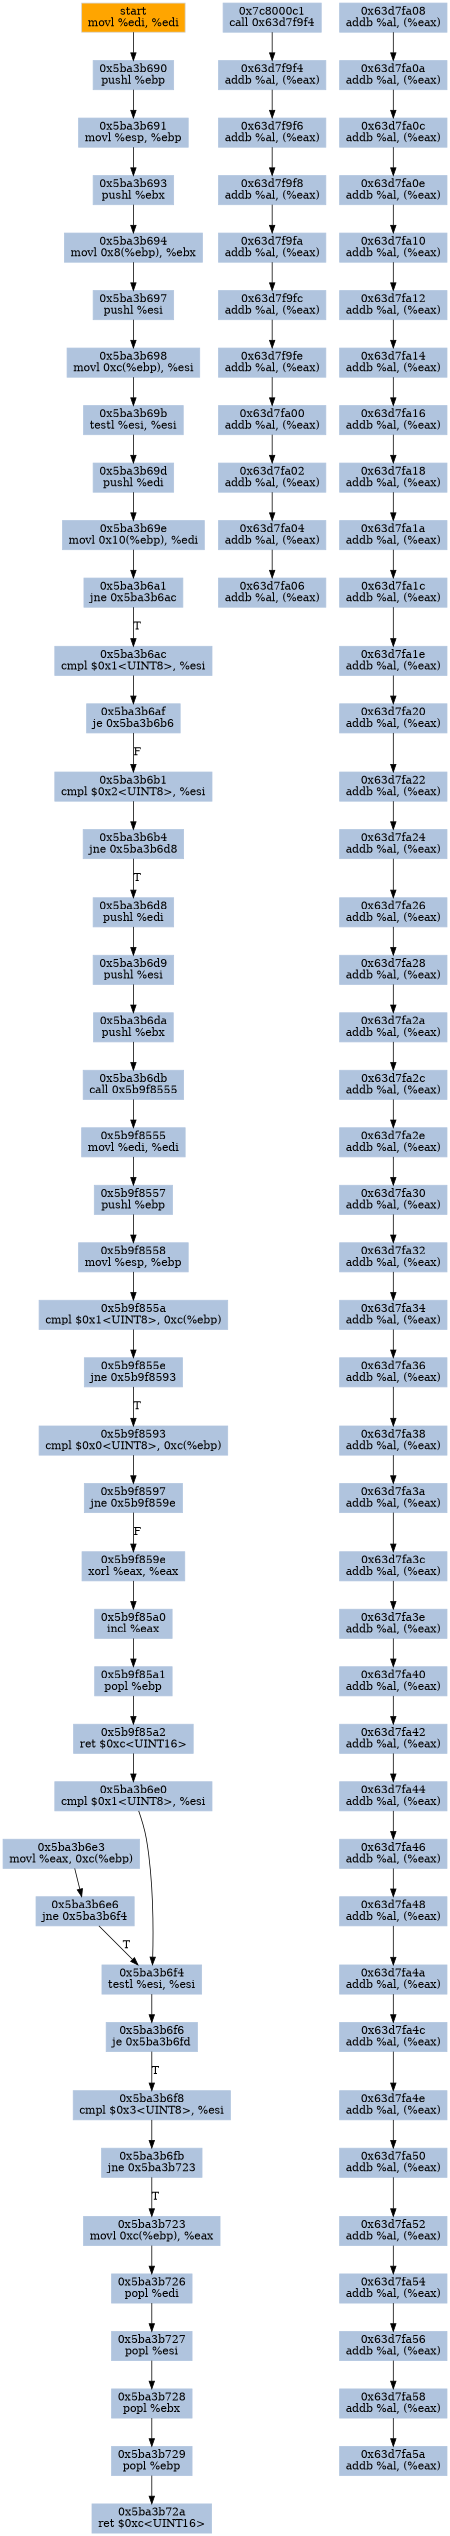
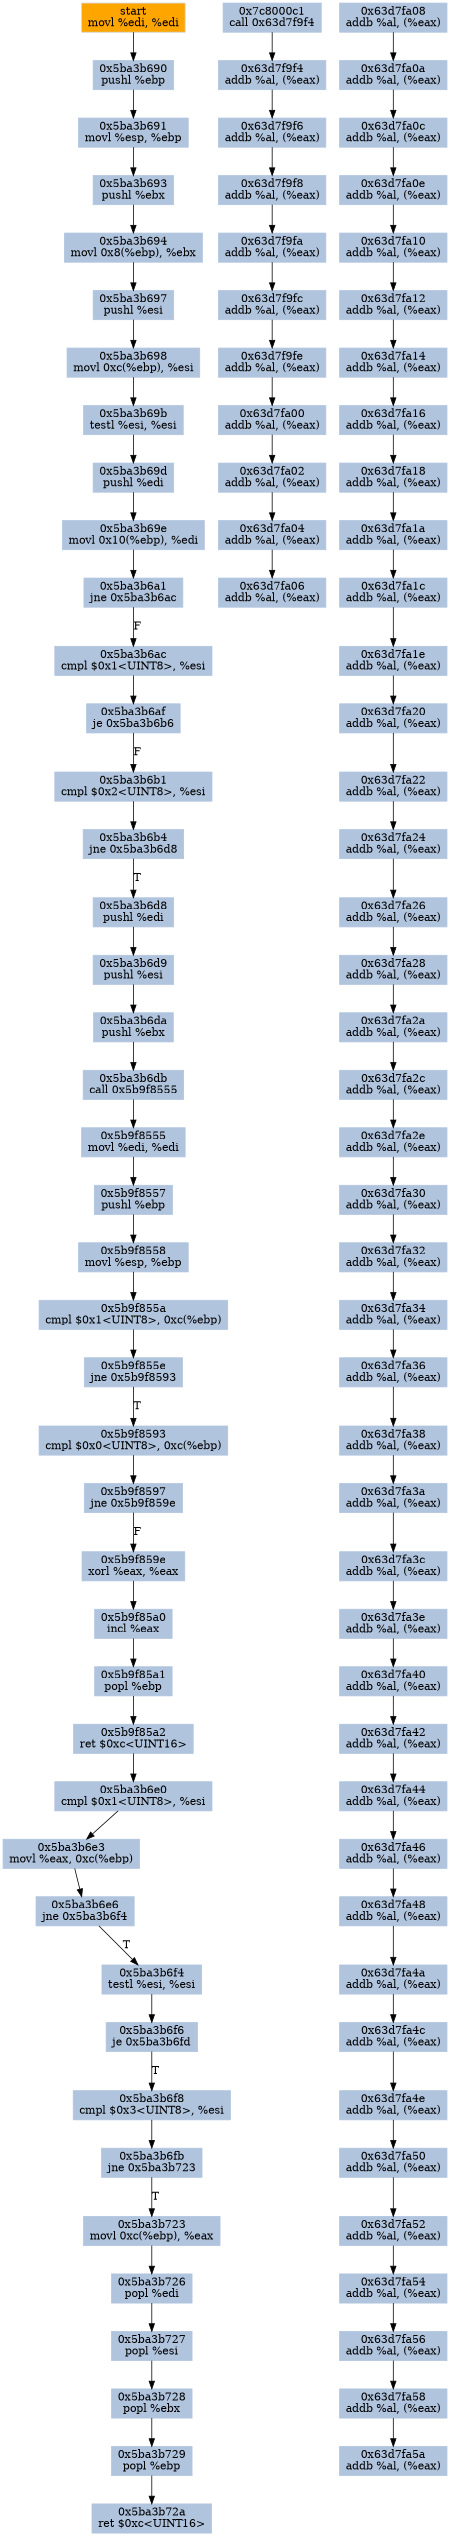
(137, 627) -> (137, 627)
(151, 1883) -> (105, 1822)
